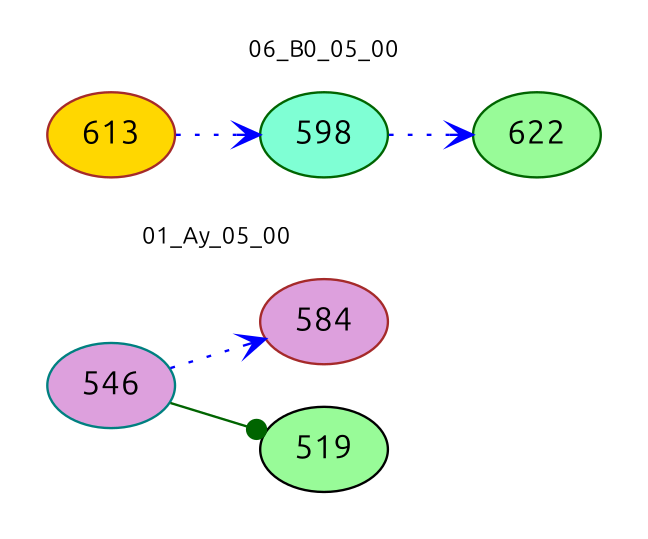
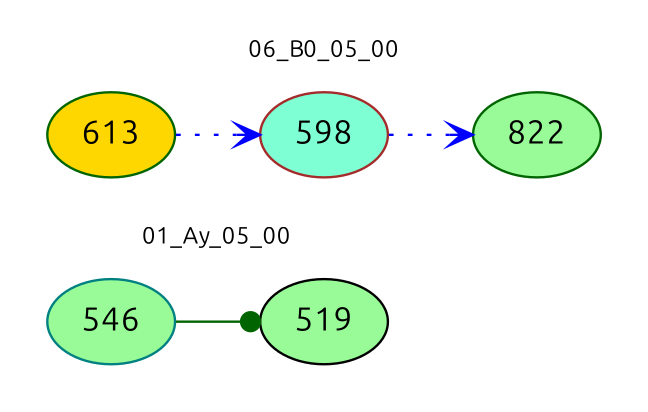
(111, 135) -> (111, 135)
(324, 135) -> (324, 135)
(537, 135) -> (537, 135)
(324, 322) -> none
(111, 386) -> (111, 322)
